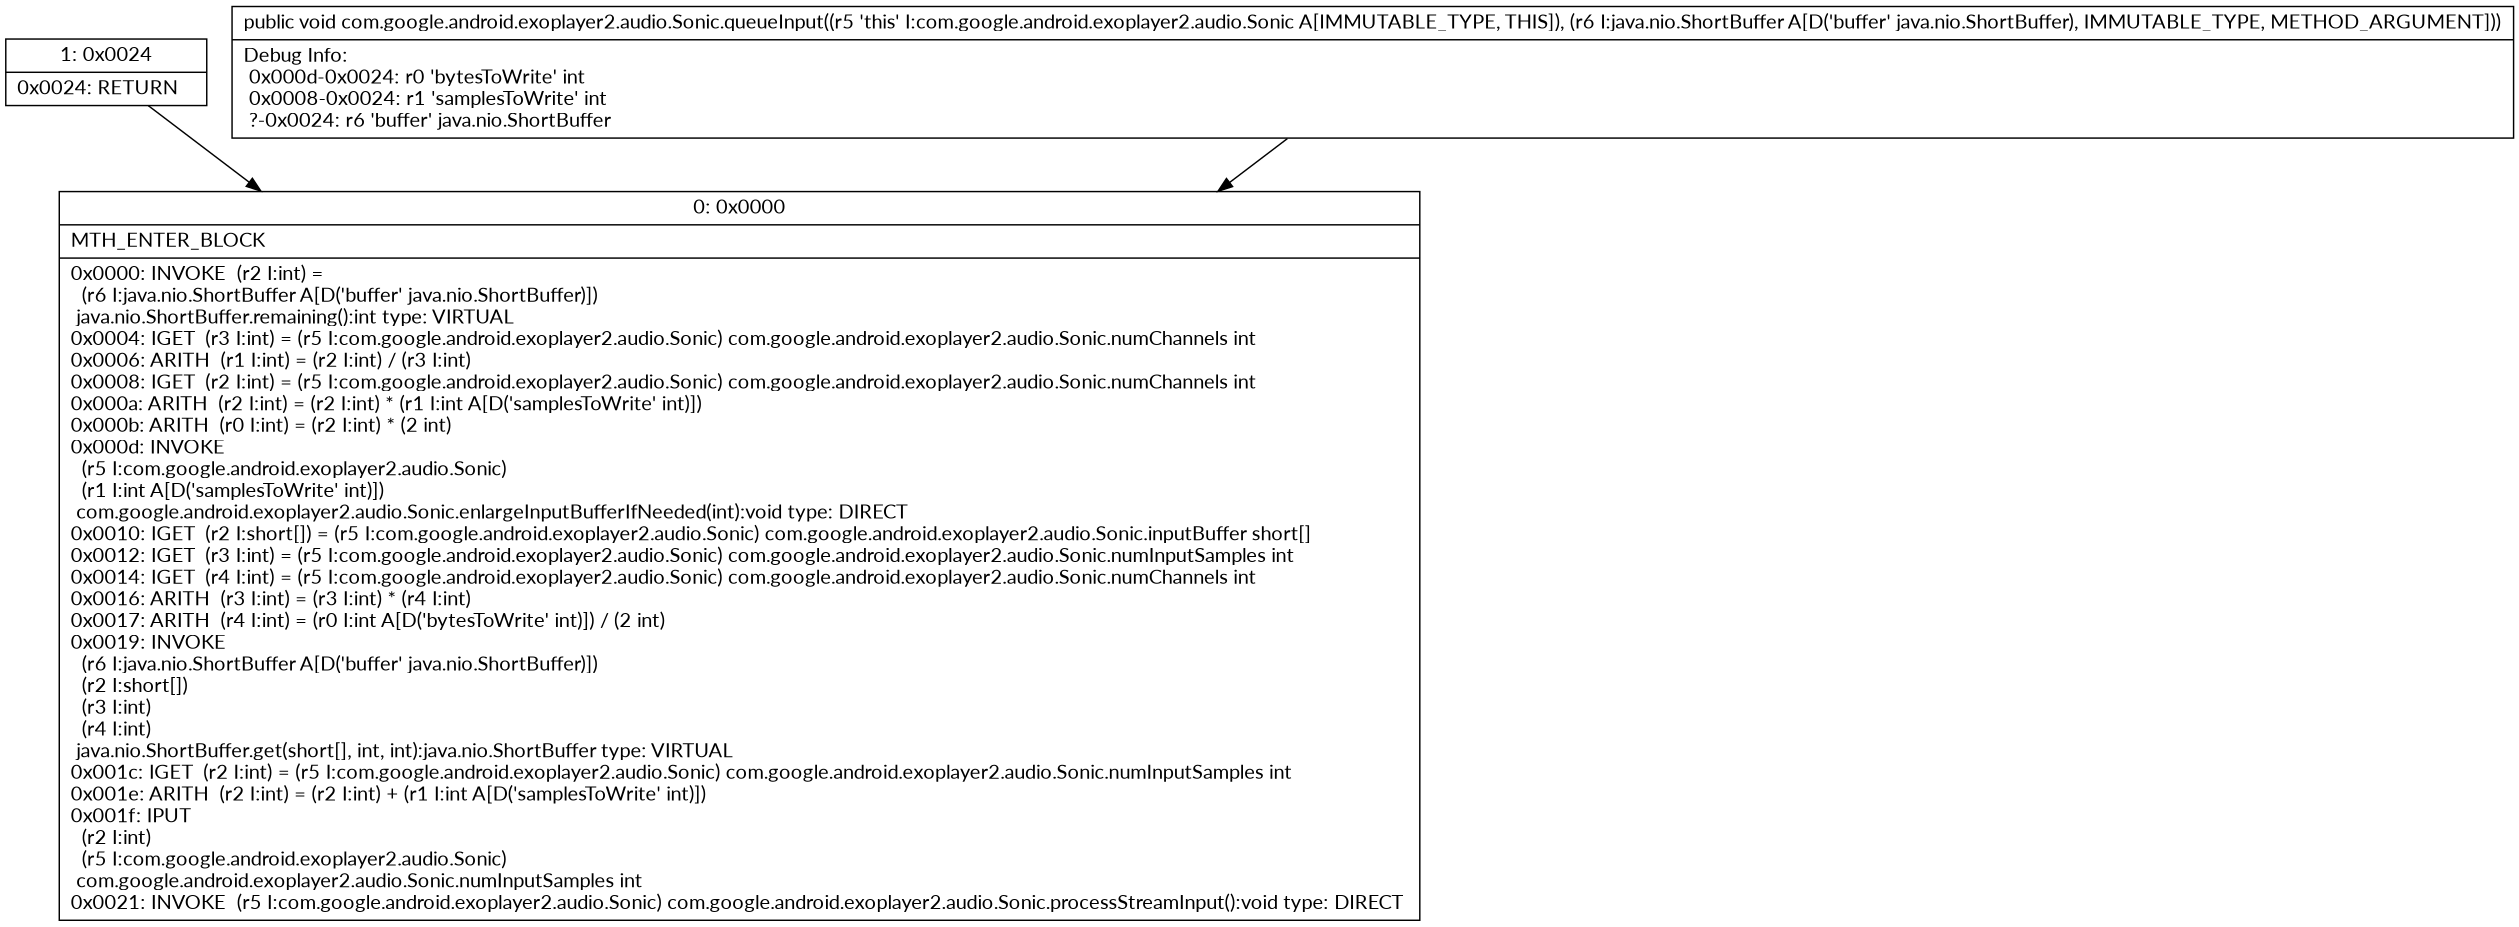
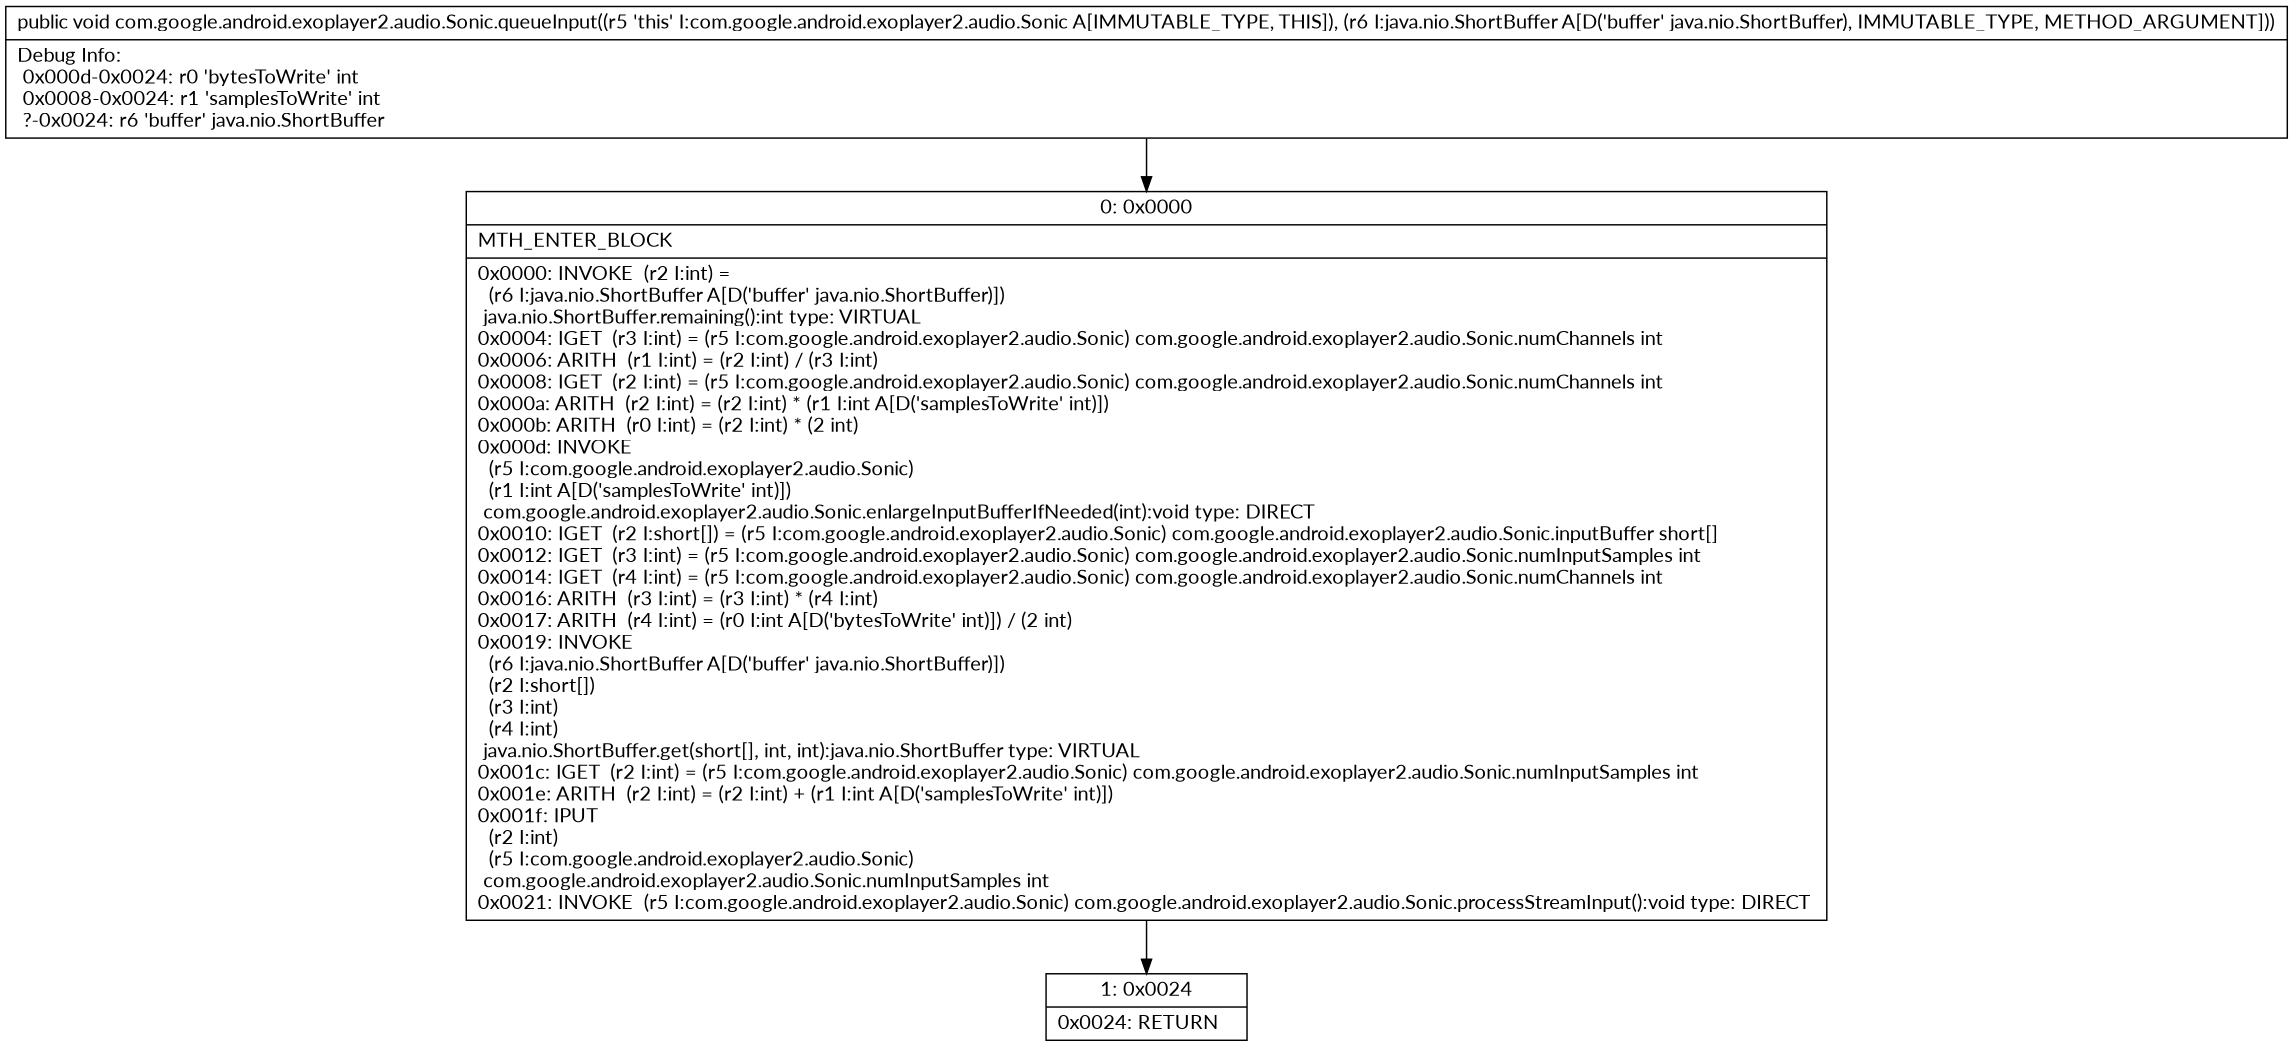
(199, 144) -> (1147, 940)
